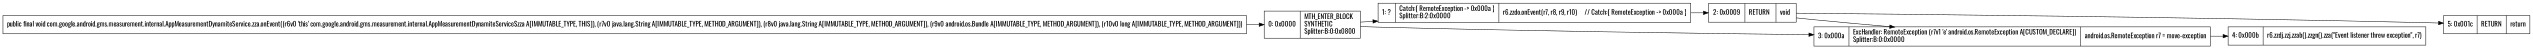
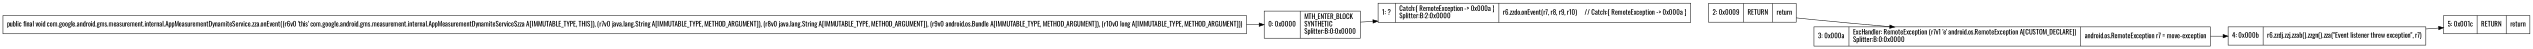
(1697, 13) -> none
(1785, 13) -> (1784, 13)
(2117, 17) -> (2432, 29)
(1585, 31) -> none
(1330, 32) -> (1330, 32)
